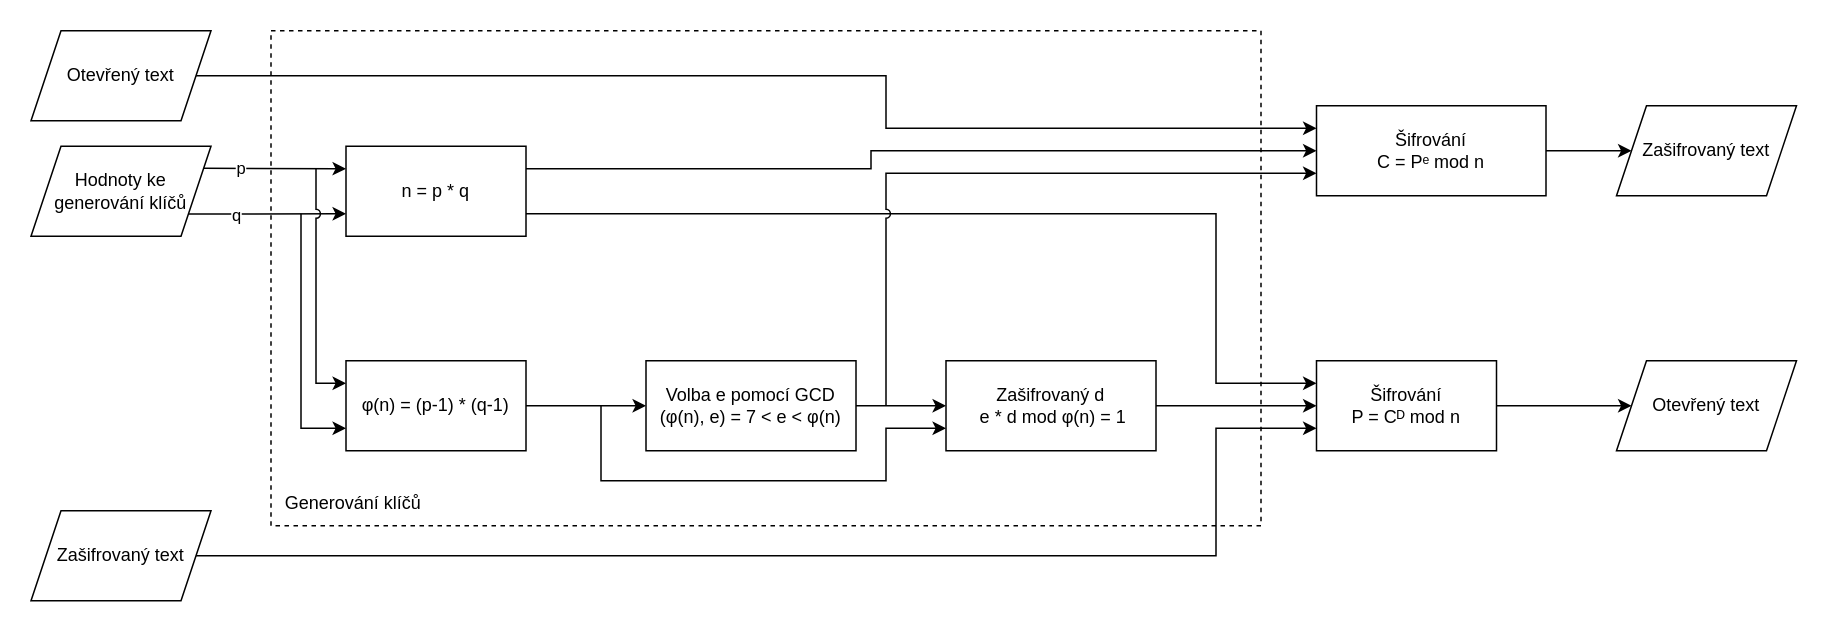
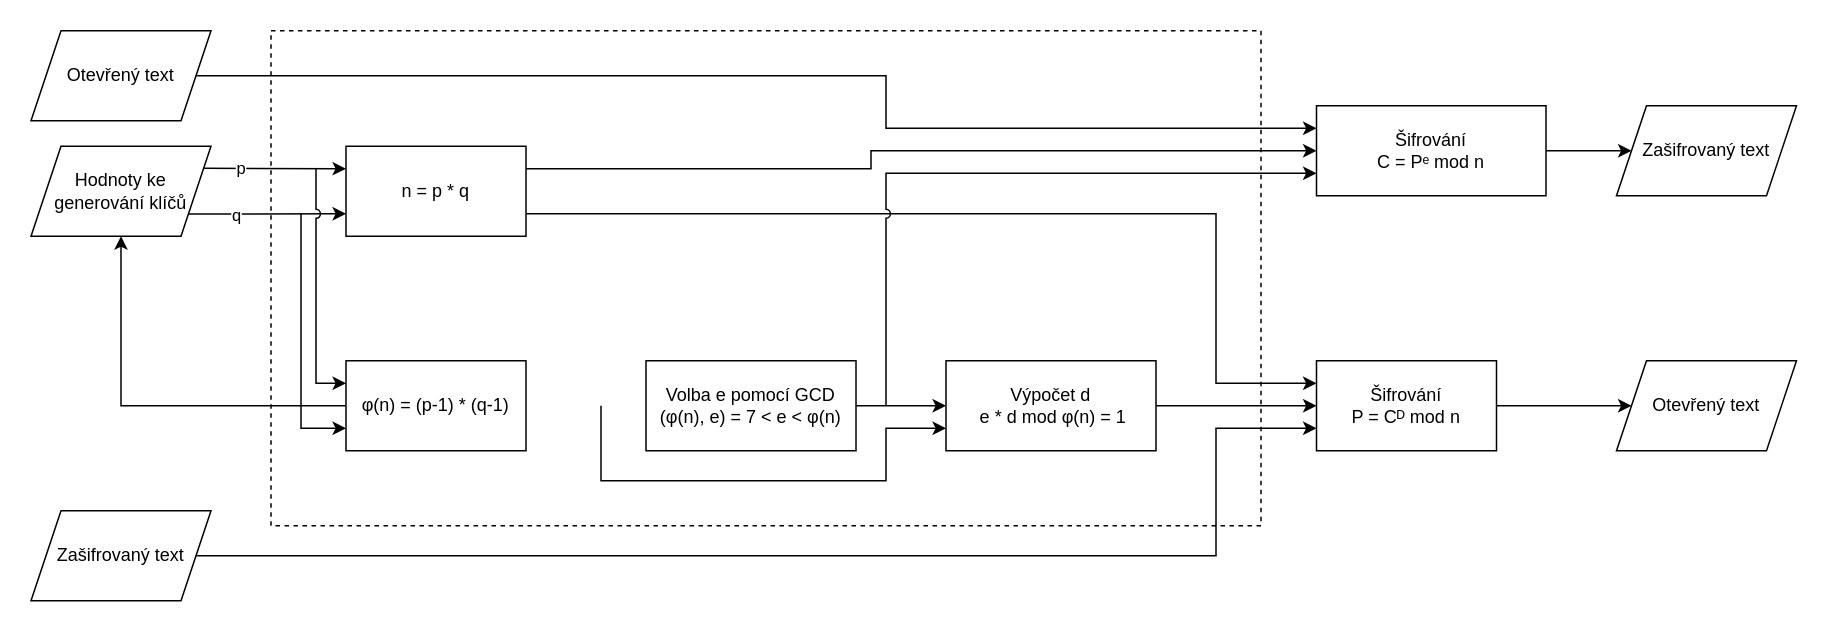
(581, 406) -> (154, 406)
(1051, 406) -> (1051, 406)
(353, 503) -> none
